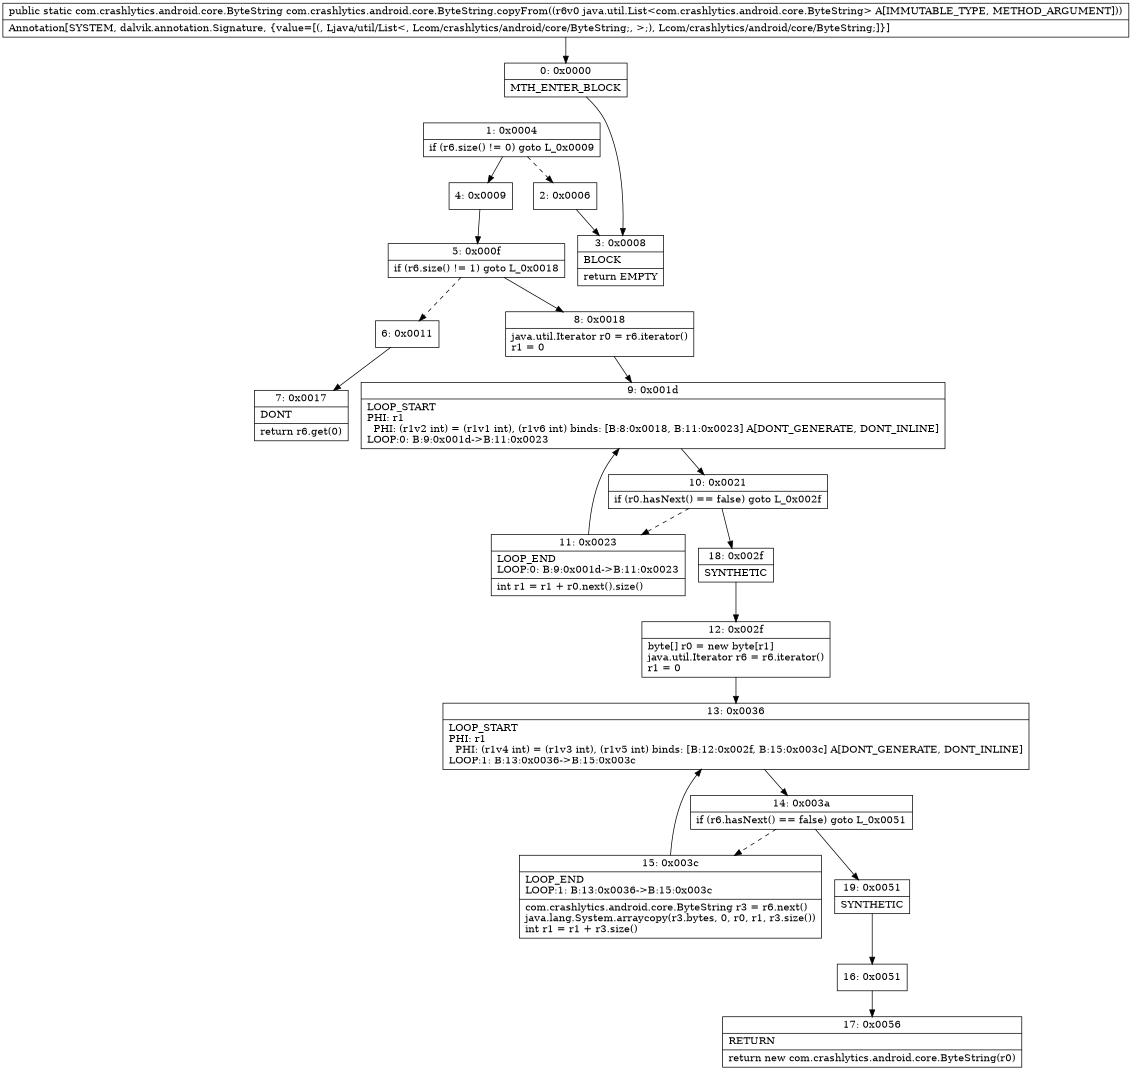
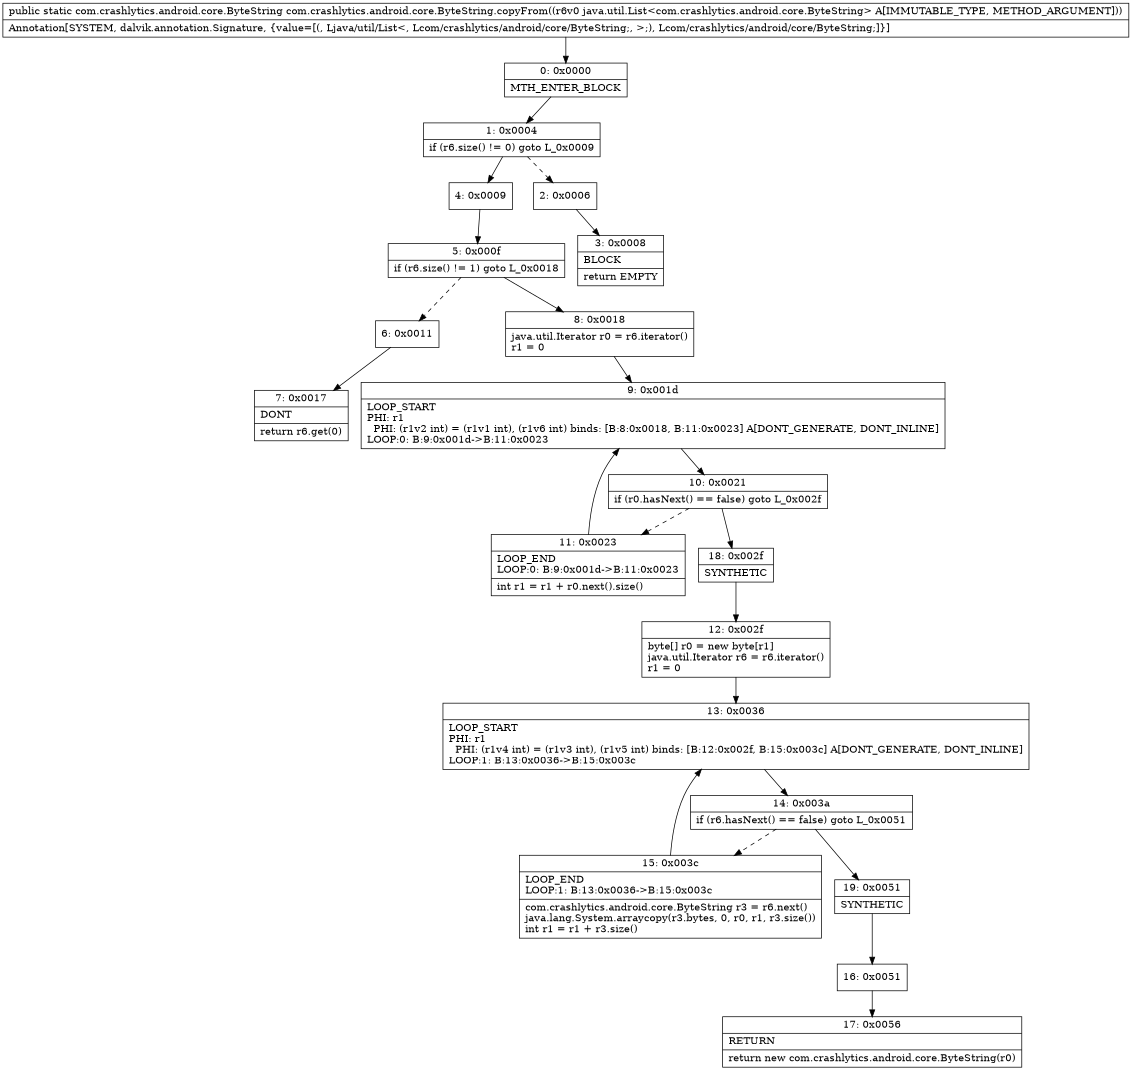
(617, 158) -> (541, 107)
